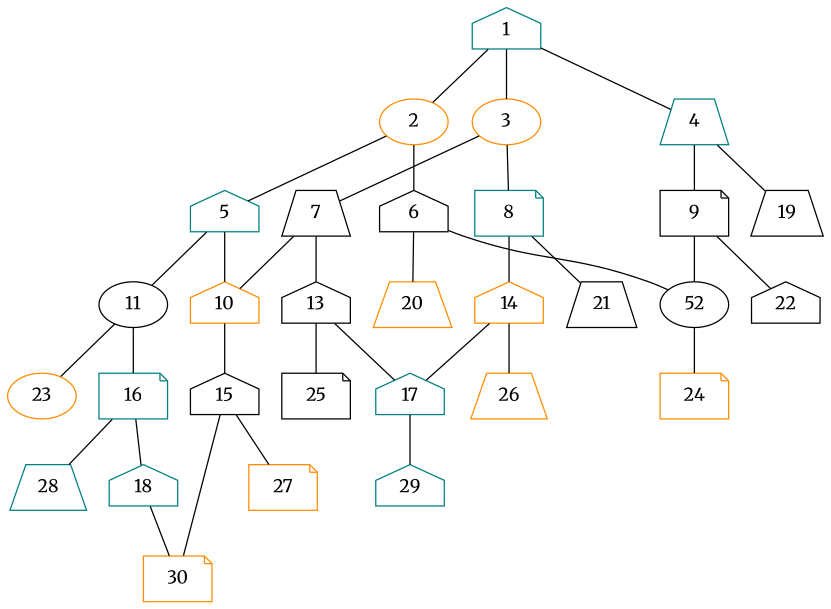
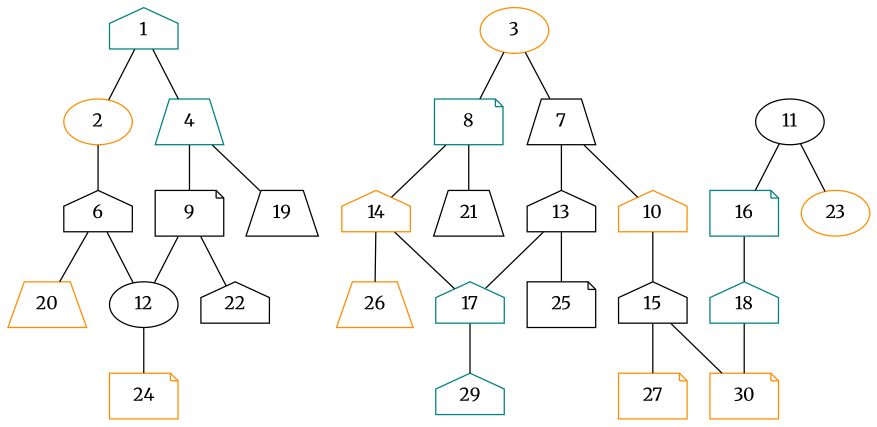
(507, 74) -> none
(225, 213) -> none
(694, 305) -> (144, 305)
(48, 487) -> none
